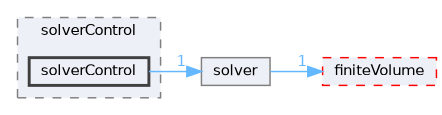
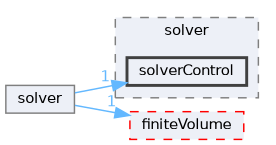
(89, 31) -> (187, 31)
(170, 72) -> (94, 89)
